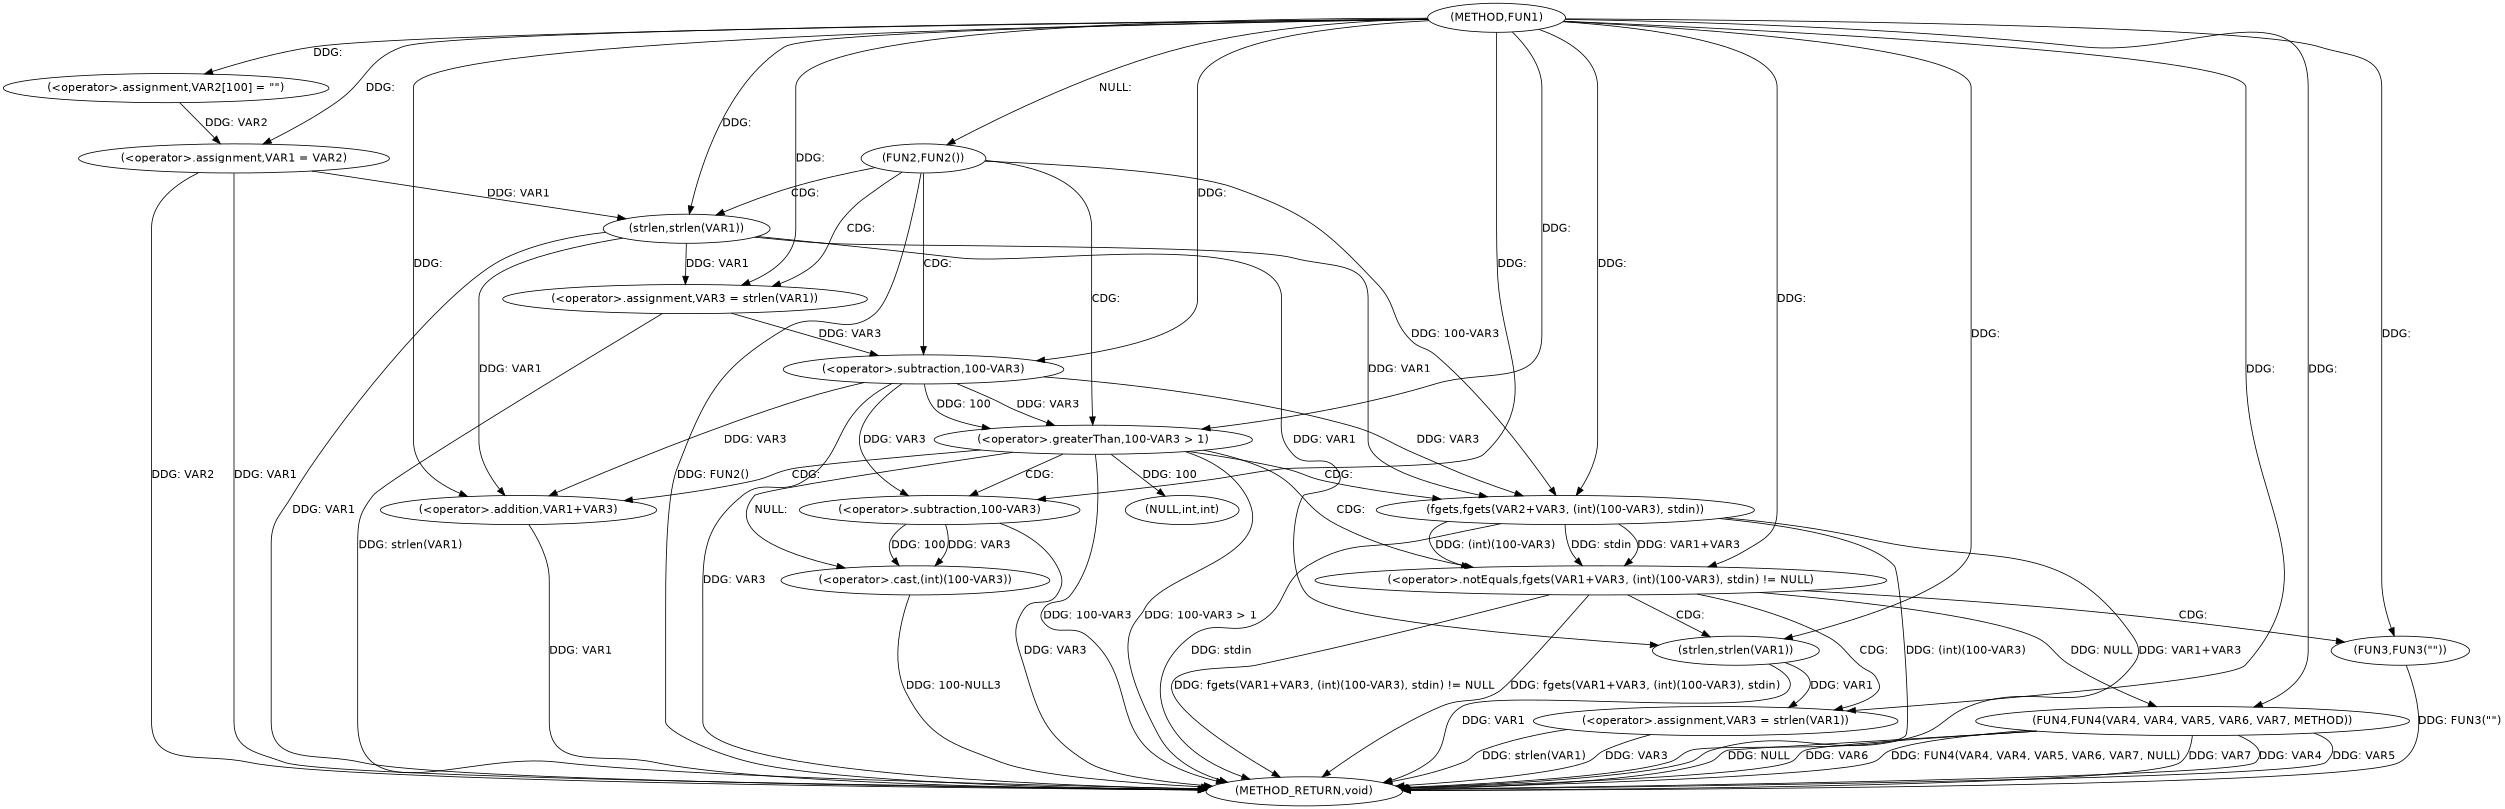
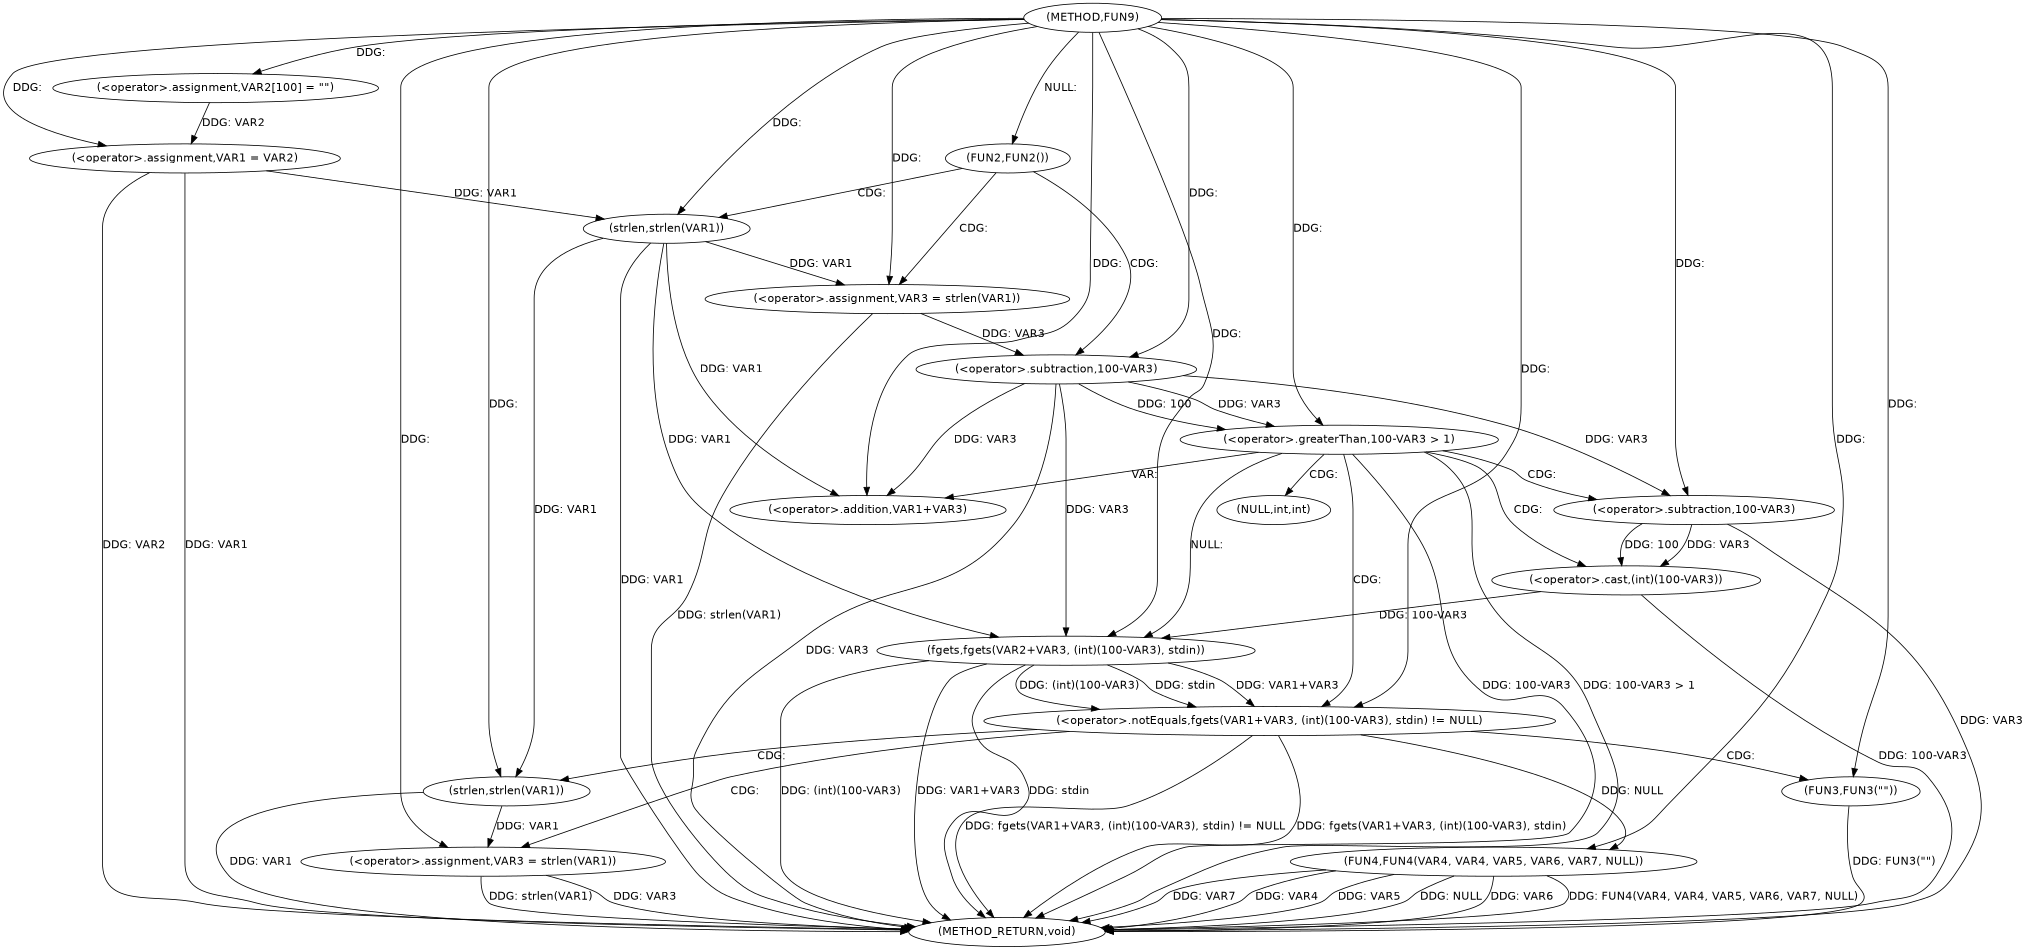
(1497, 18) -> (1093, 18)
(1321, 231) -> (1365, 613)
(1092, 262) -> none
(808, 475) -> (1146, 475)
(1170, 475) -> (1326, 475)
(1341, 475) -> (1209, 545)
(773, 510) -> (1530, 510)
(666, 655) -> none
(953, 686) -> (1923, 756)
(2193, 721) -> (1494, 862)
(675, 766) -> none
